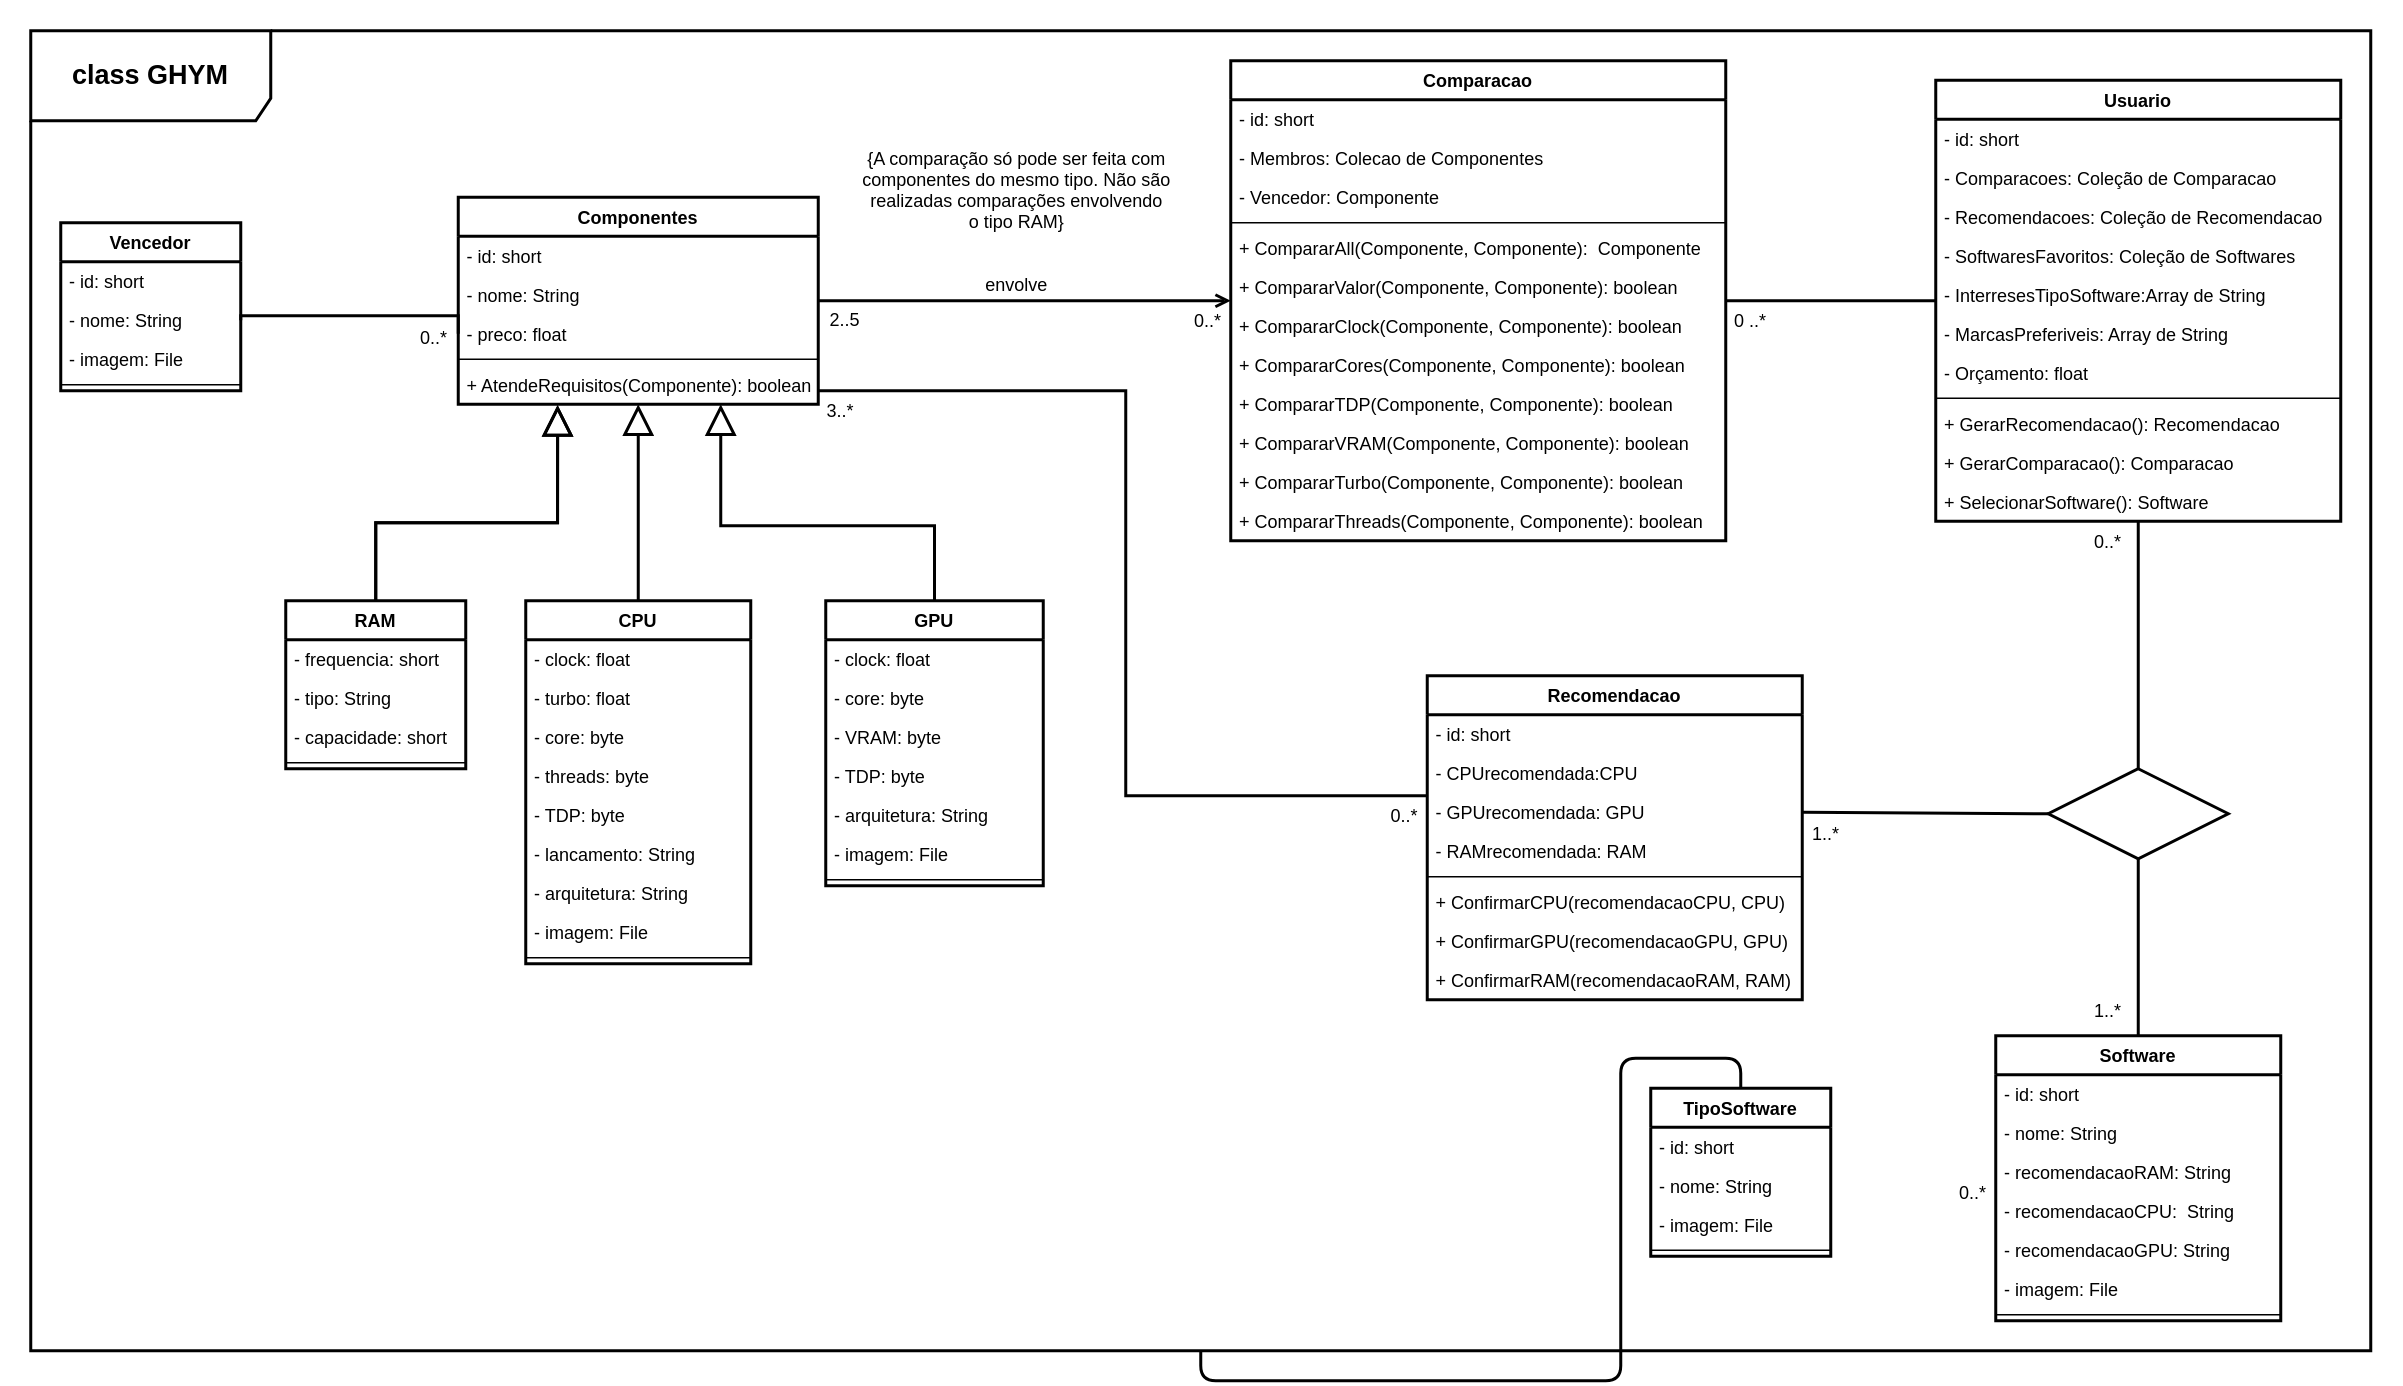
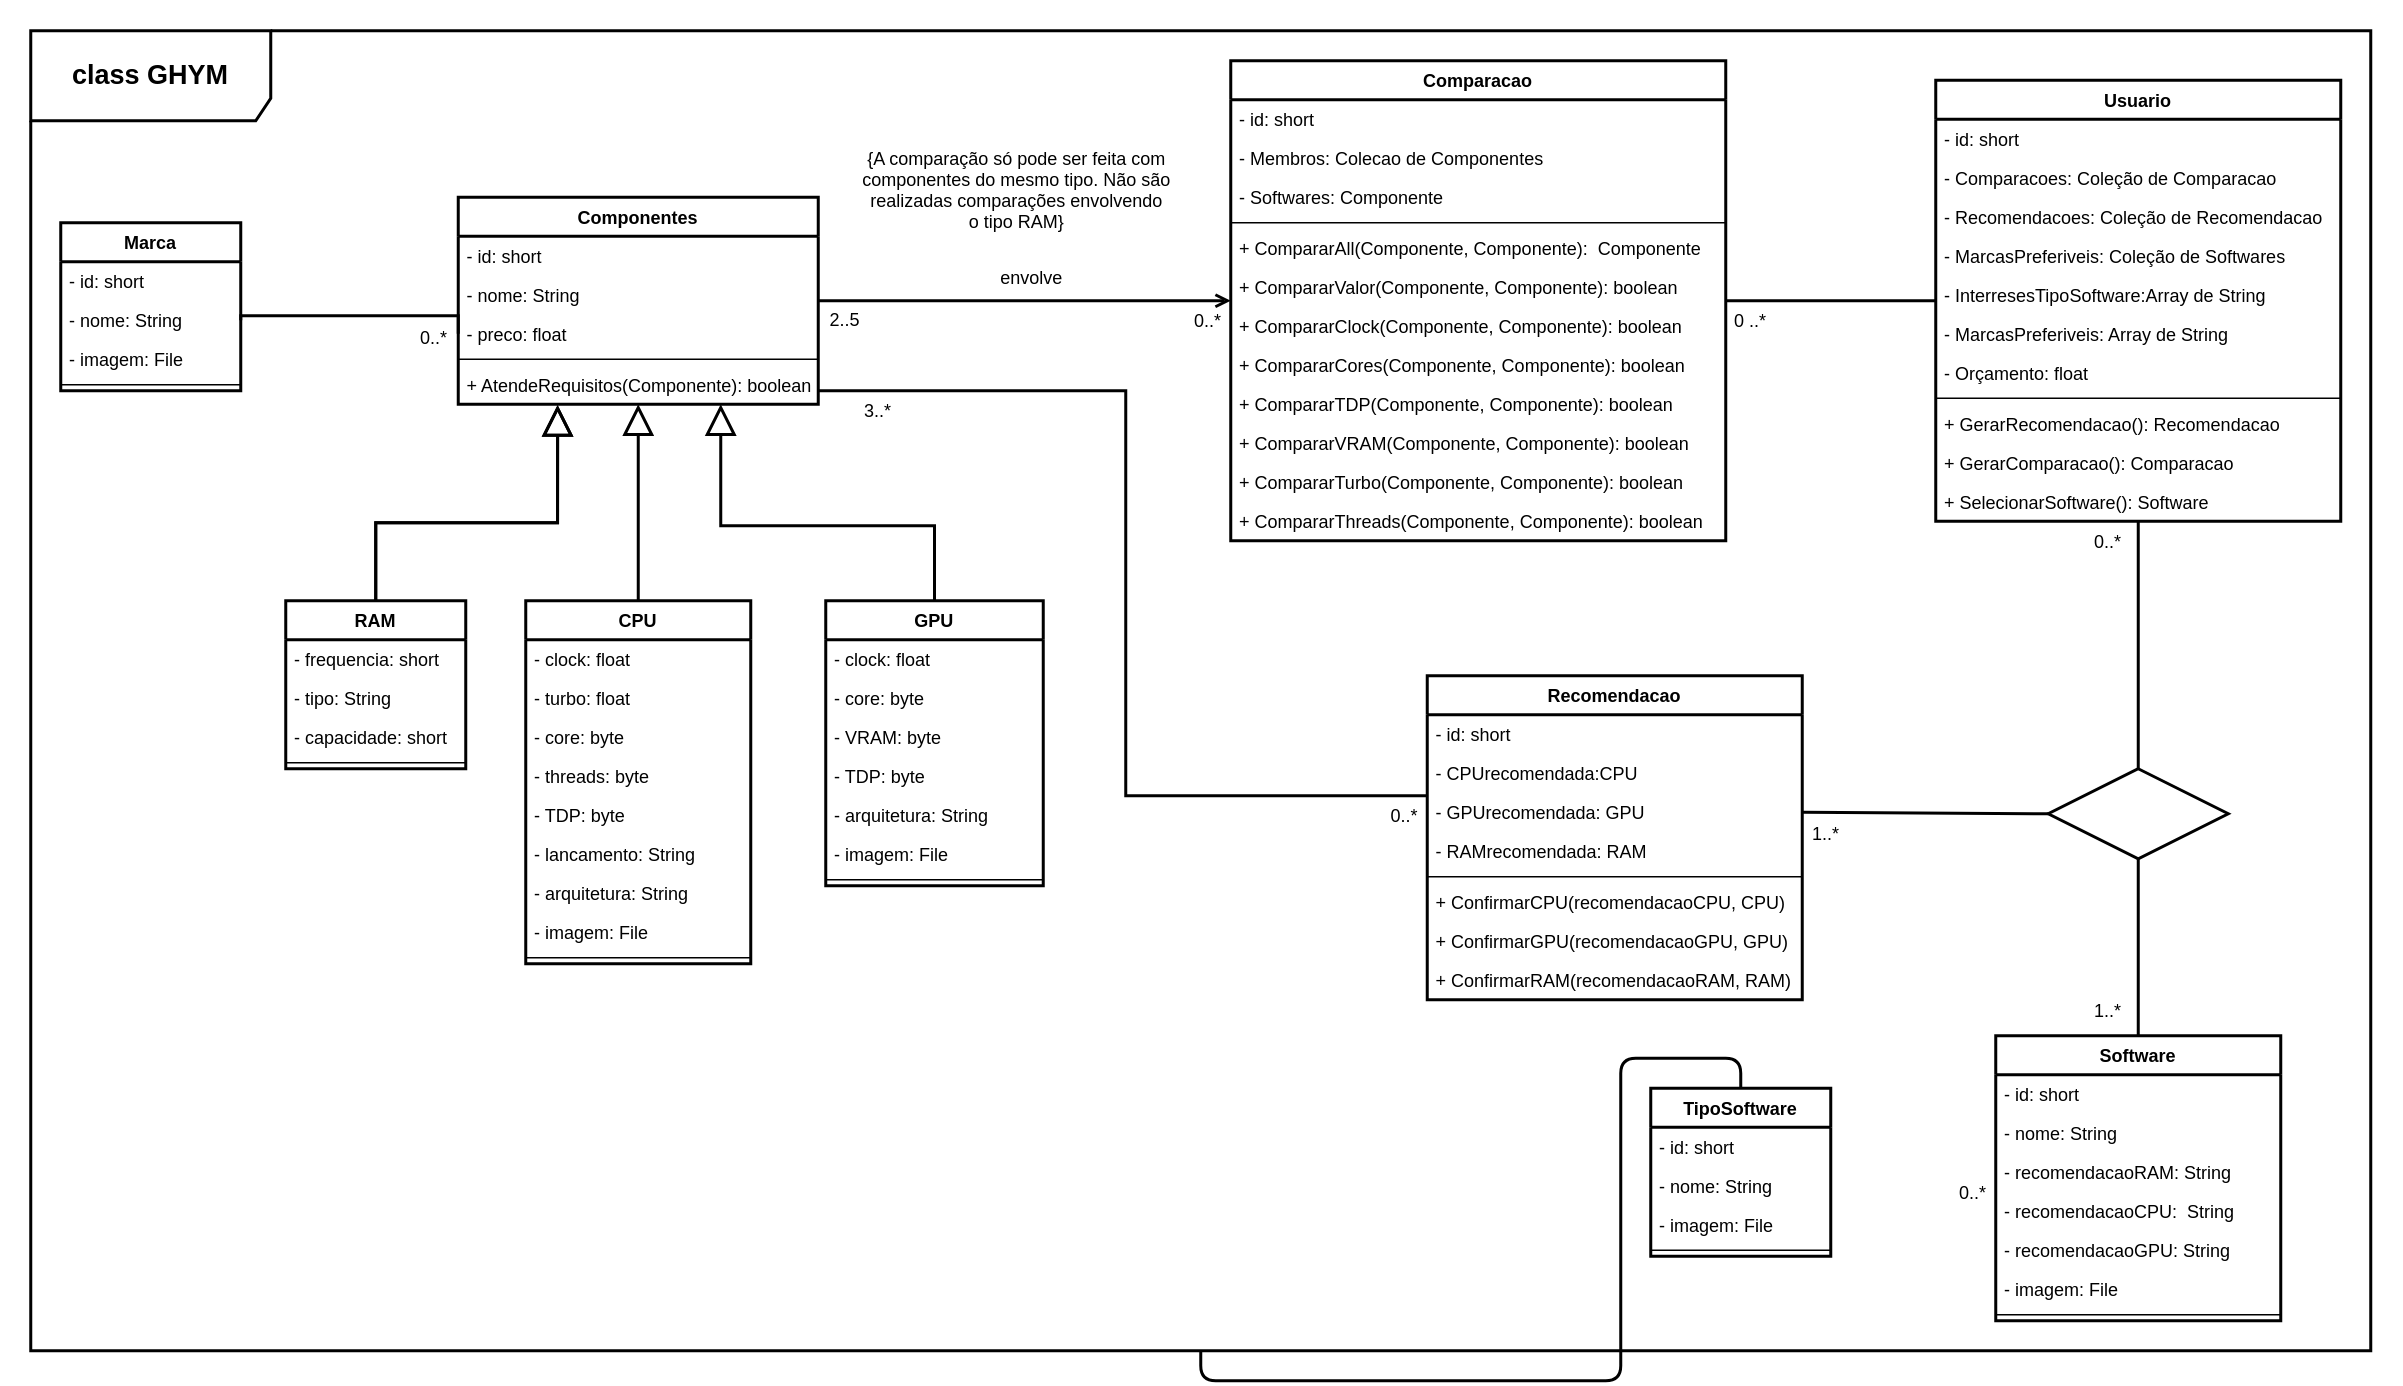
(1343, 198) -> (1348, 198)
(150, 243) -> (150, 243)
(2139, 257) -> (2132, 257)
(1017, 280) -> (1032, 272)
(848, 413) -> (886, 413)
